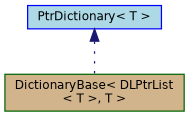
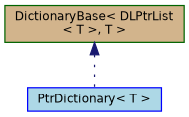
(95, 58) -> (95, 71)
